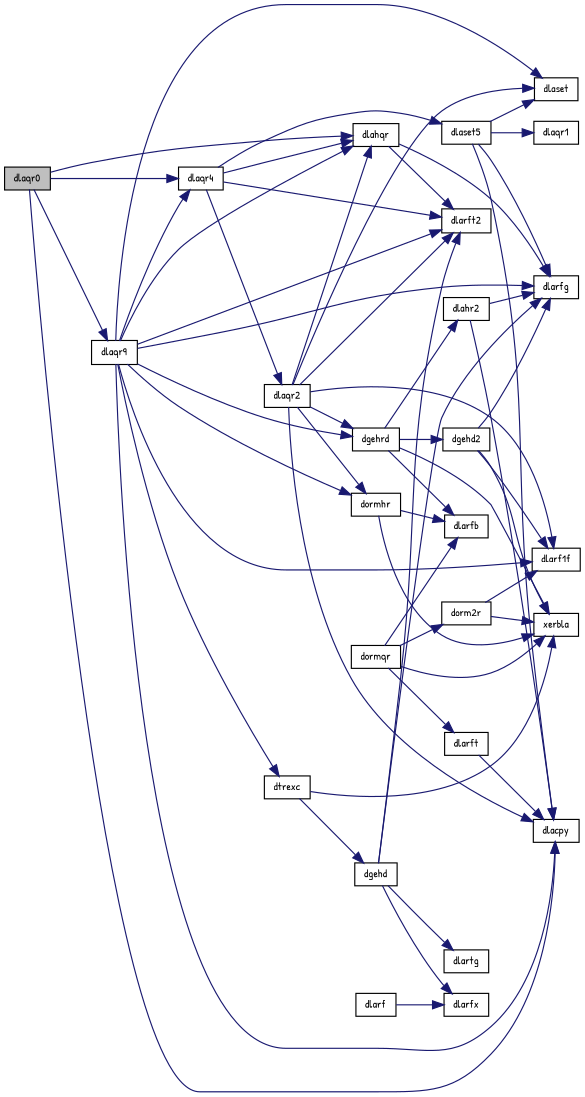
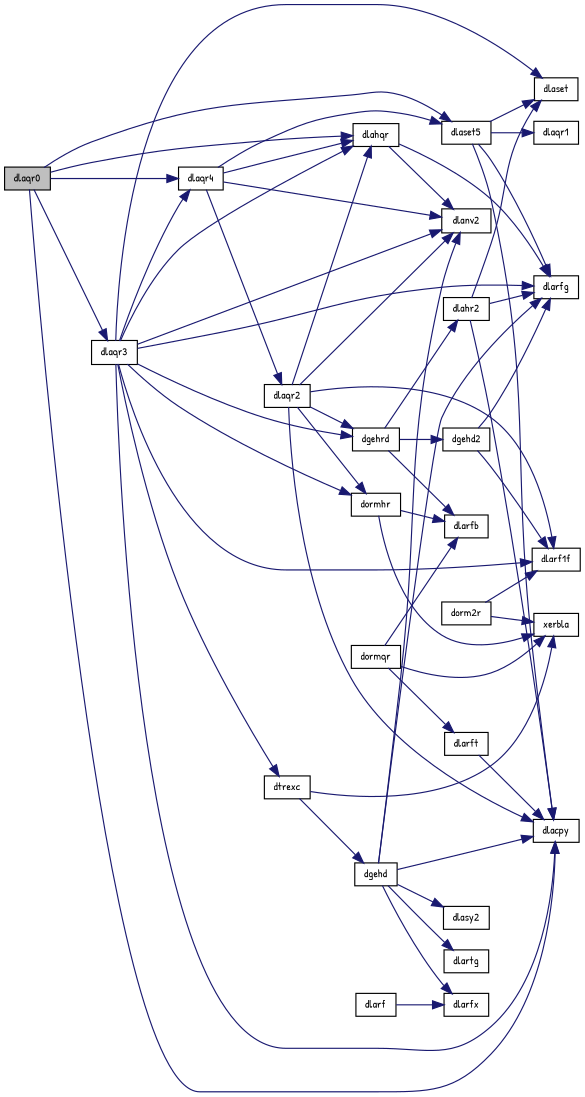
none -> (240, 105)
(381, 195) -> (503, 198)
(466, 221) -> (466, 221)
(114, 352) -> (114, 352)
(492, 506) -> none
(514, 526) -> none
(416, 638) -> none
none -> (460, 855)
none -> (466, 918)
